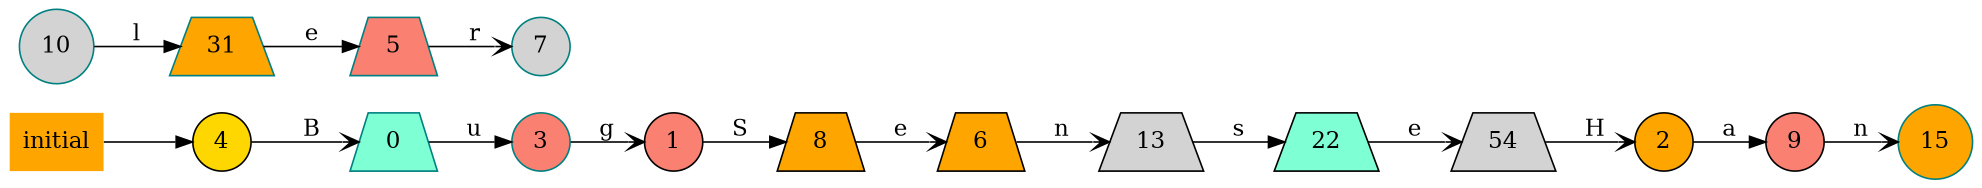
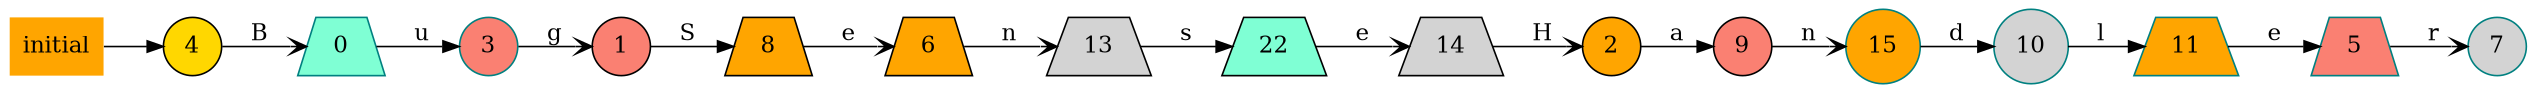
(222, 47) -> (2186, 47)
none -> (1949, 47)
(1503, 142) -> (1451, 47)
